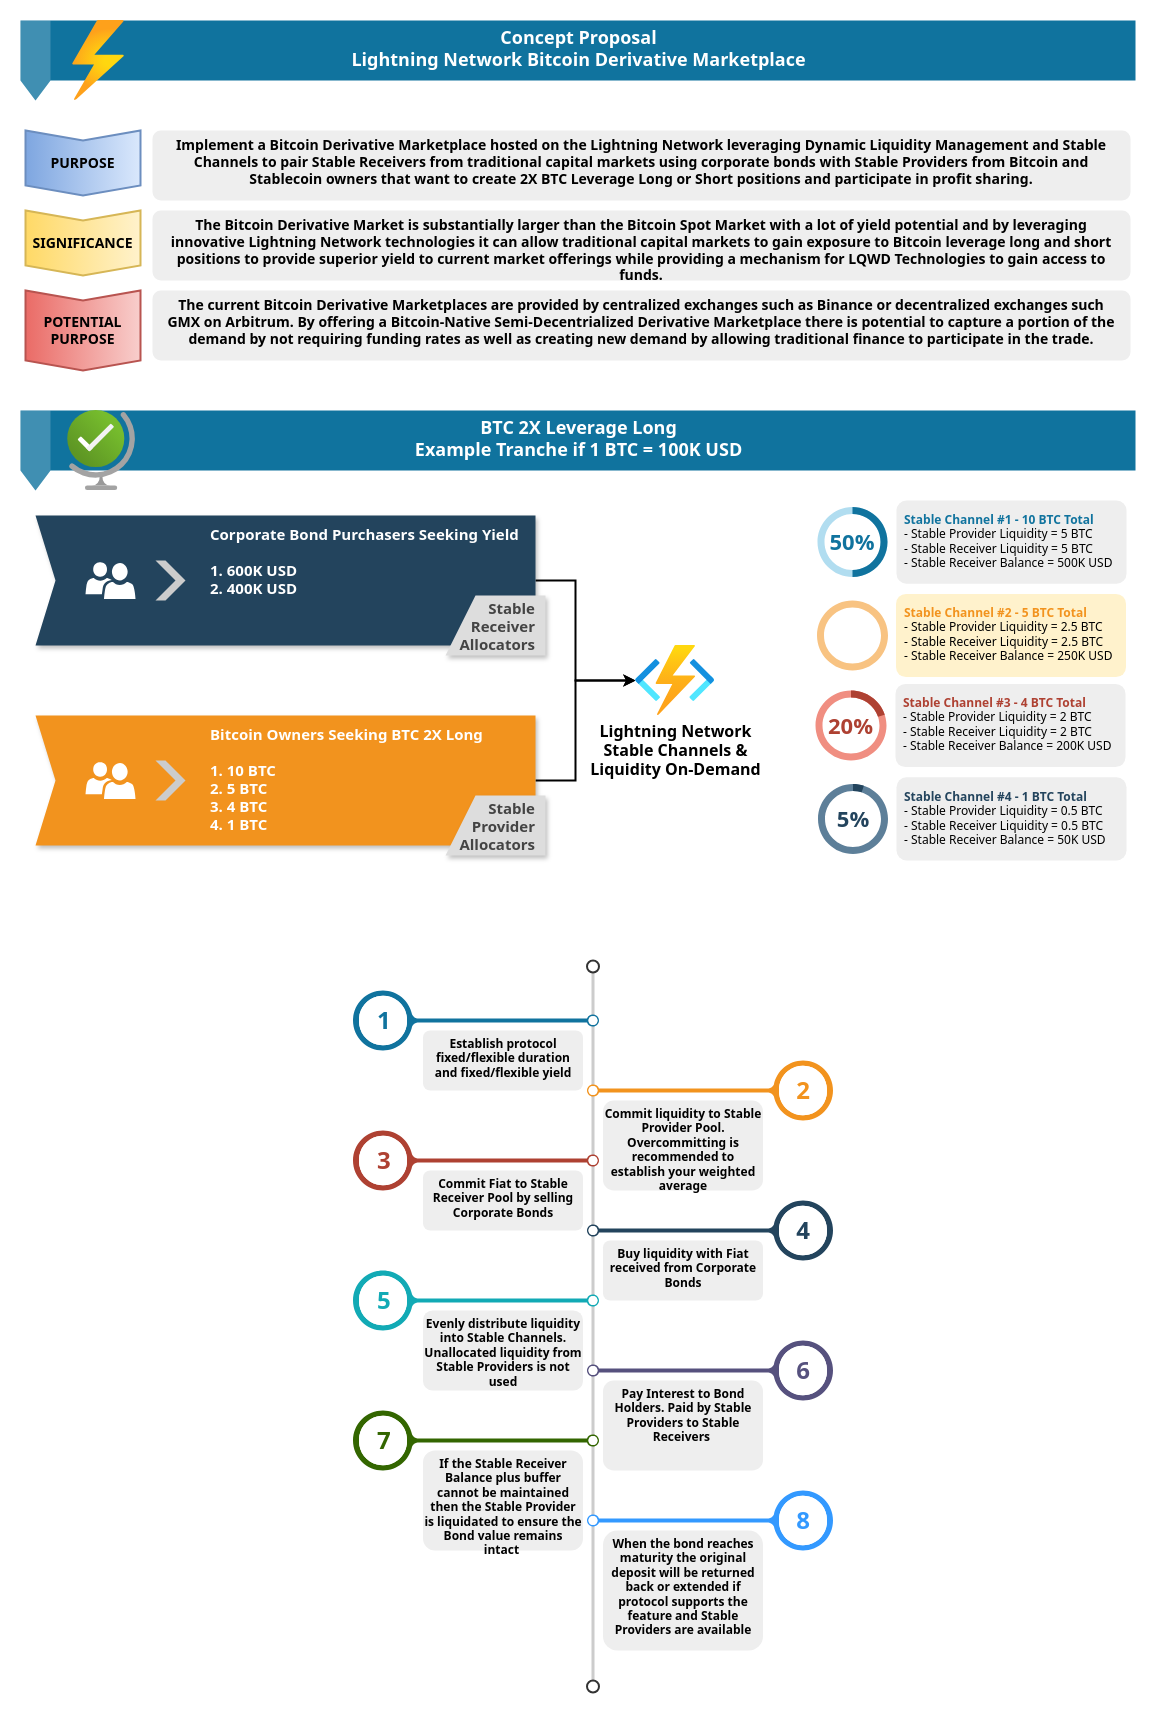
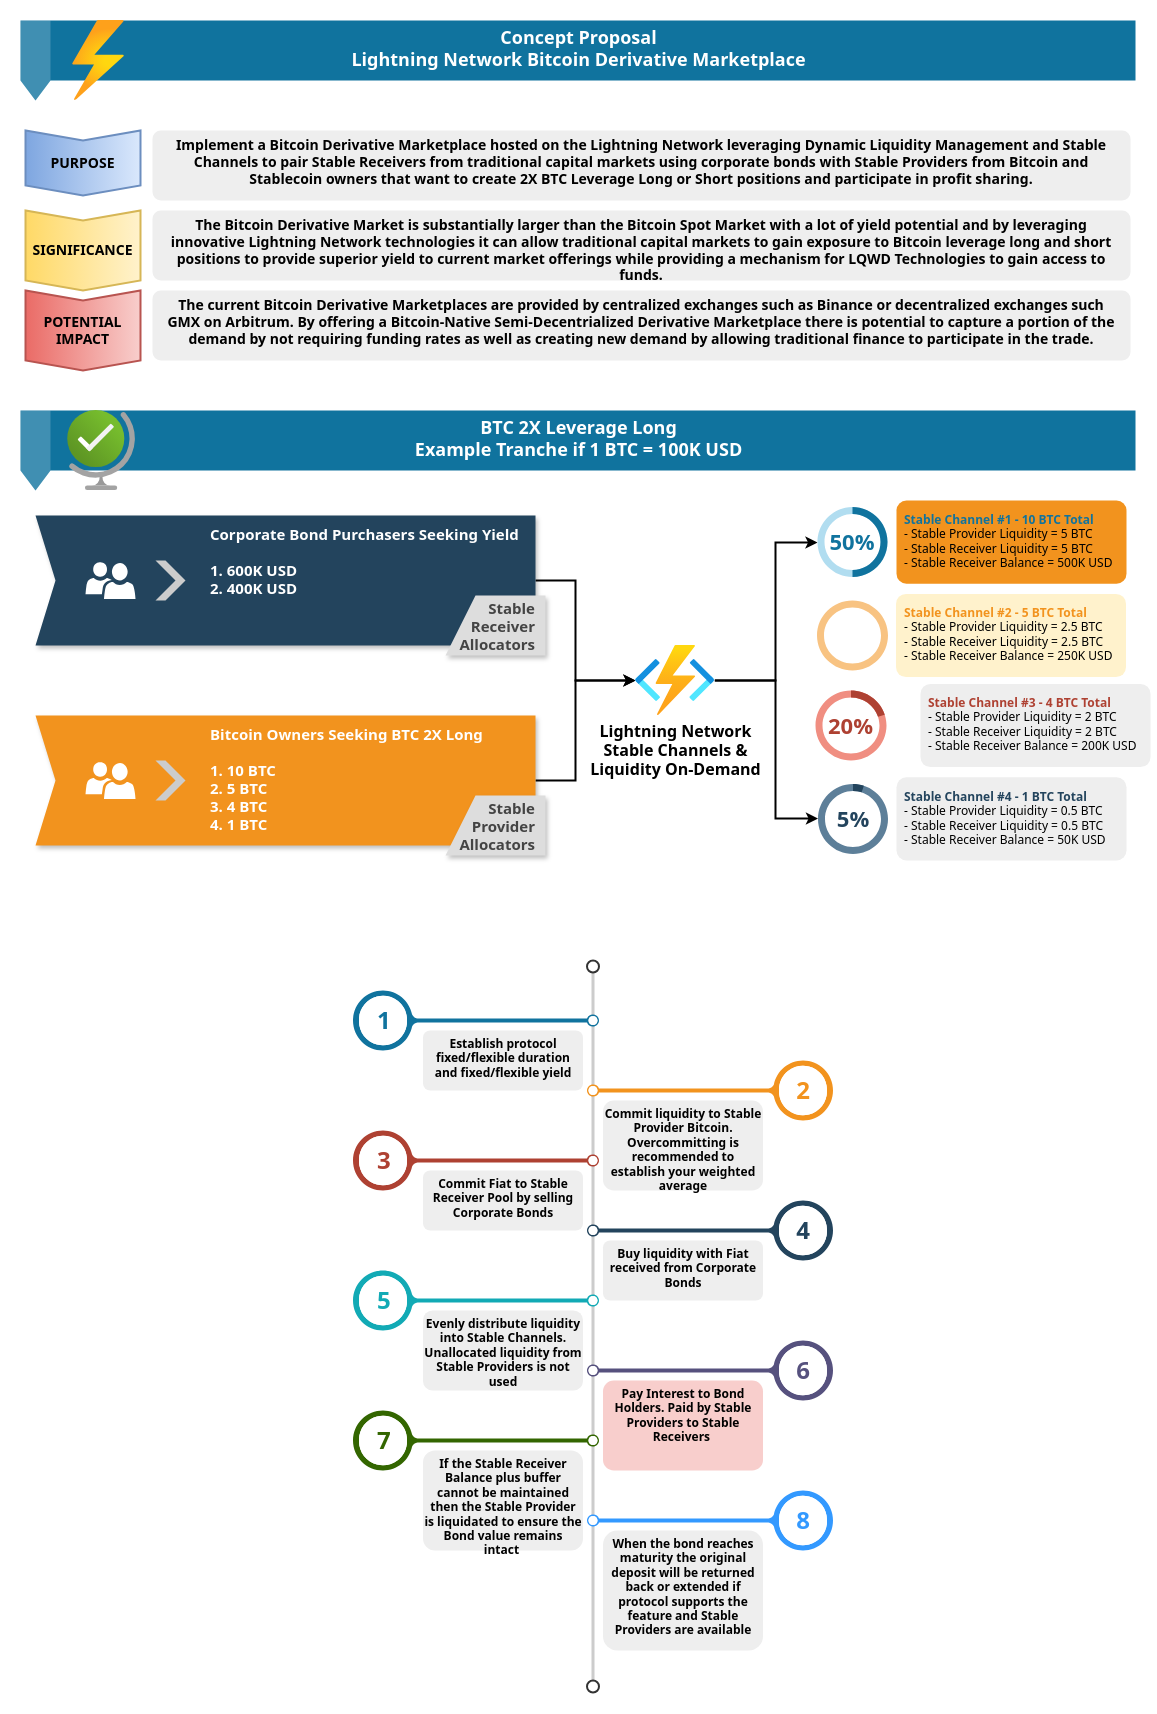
(83, 243) -> (83, 251)
(83, 331) -> (83, 331)
(1012, 542) -> (1012, 542)
none -> (776, 595)
(1011, 726) -> (1036, 726)
none -> (776, 767)
(684, 1136) -> (684, 1144)
(683, 1426) -> (683, 1426)
